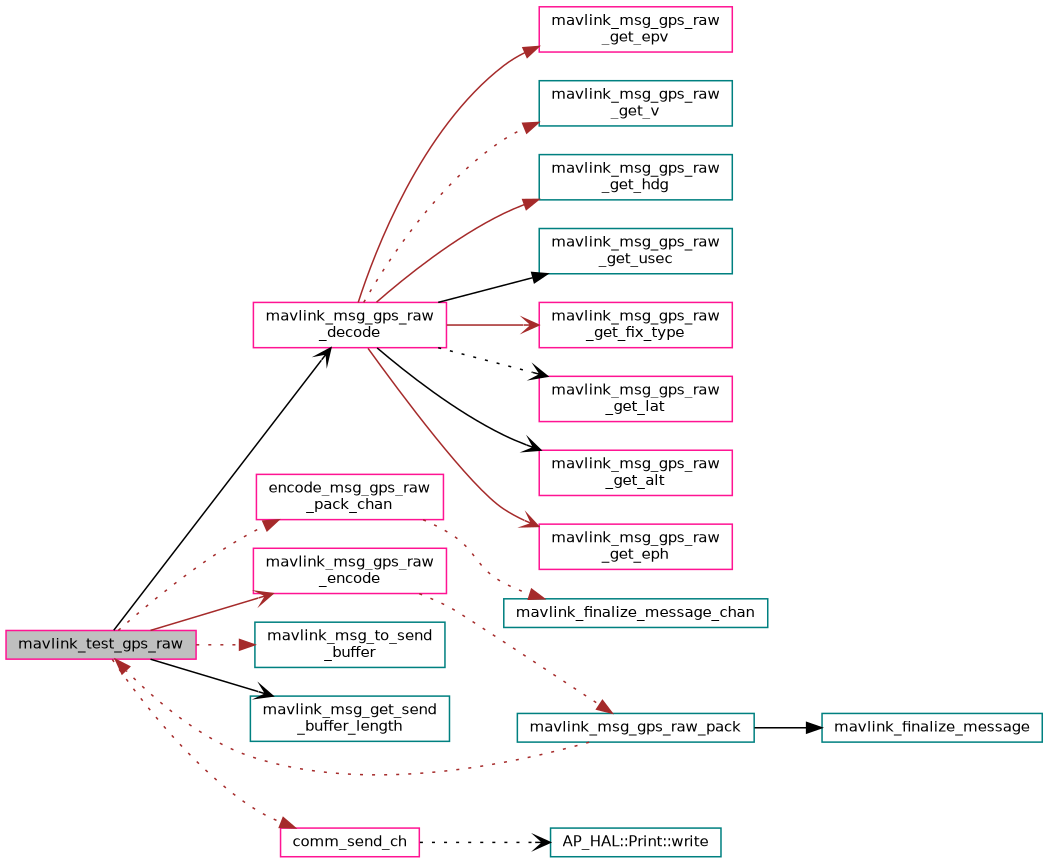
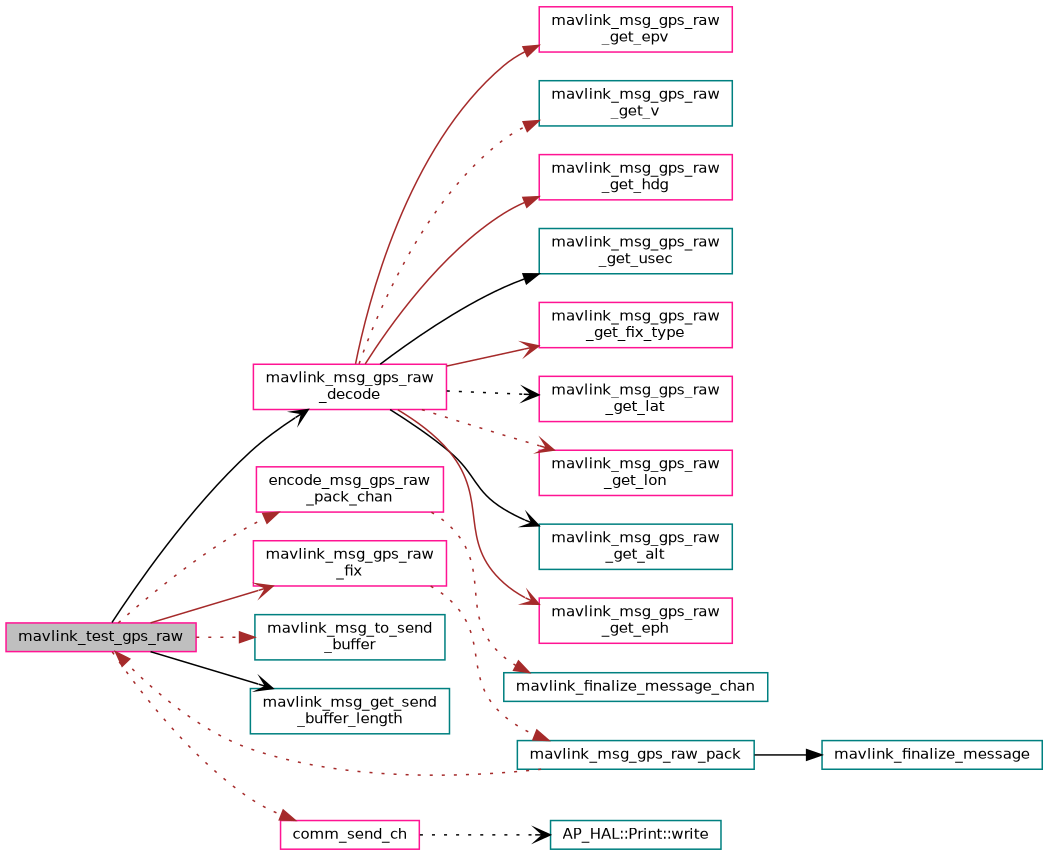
(636, 177) -> (636, 177)
(636, 473) -> (636, 547)
none -> (636, 473)
(350, 571) -> (350, 563)
